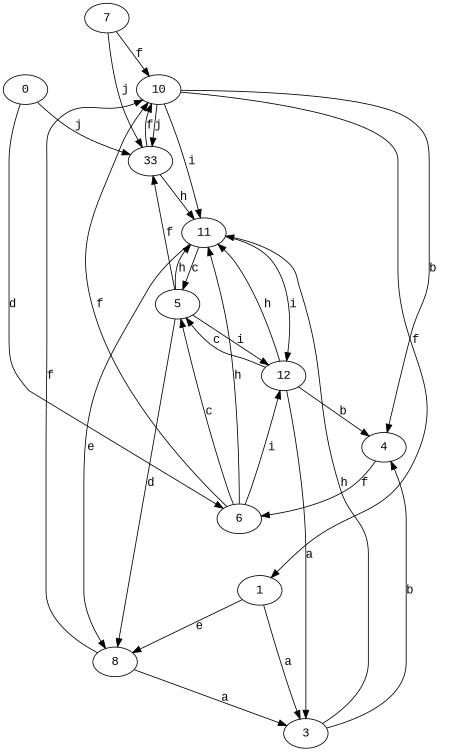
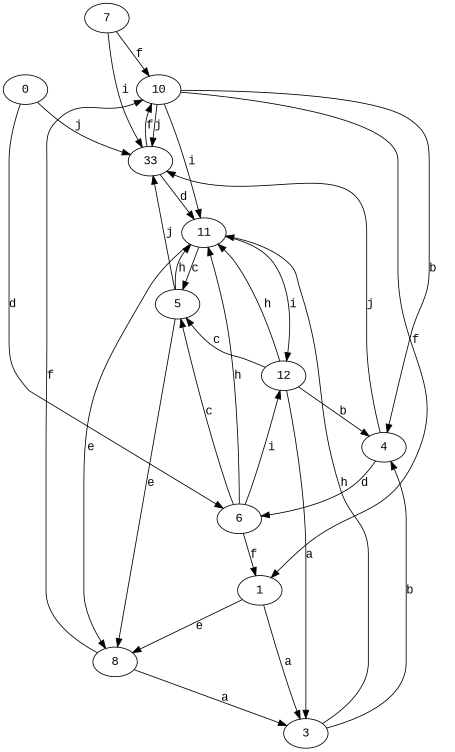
(125, 90) -> (125, 90)
(184, 197) -> (184, 197)
none -> (365, 221)
(170, 233) -> (170, 233)
(98, 322) -> (248, 551)
(224, 335) -> none
(151, 483) -> (151, 483)
(365, 483) -> (365, 483)
